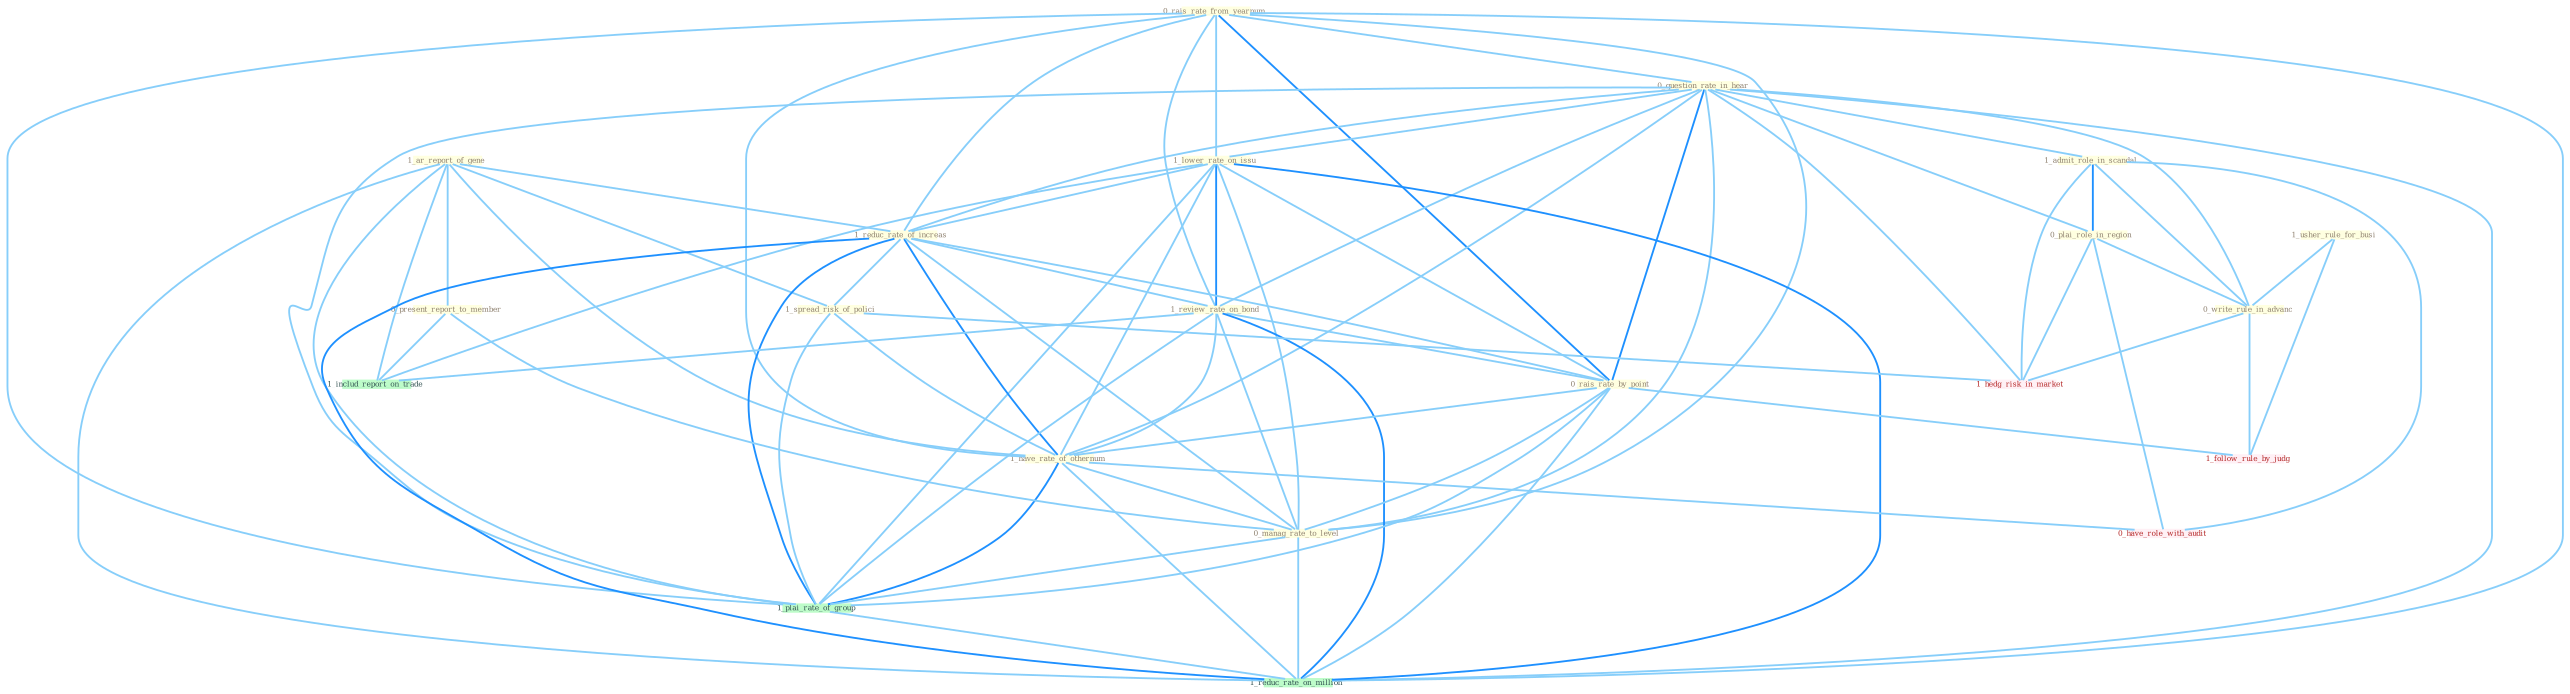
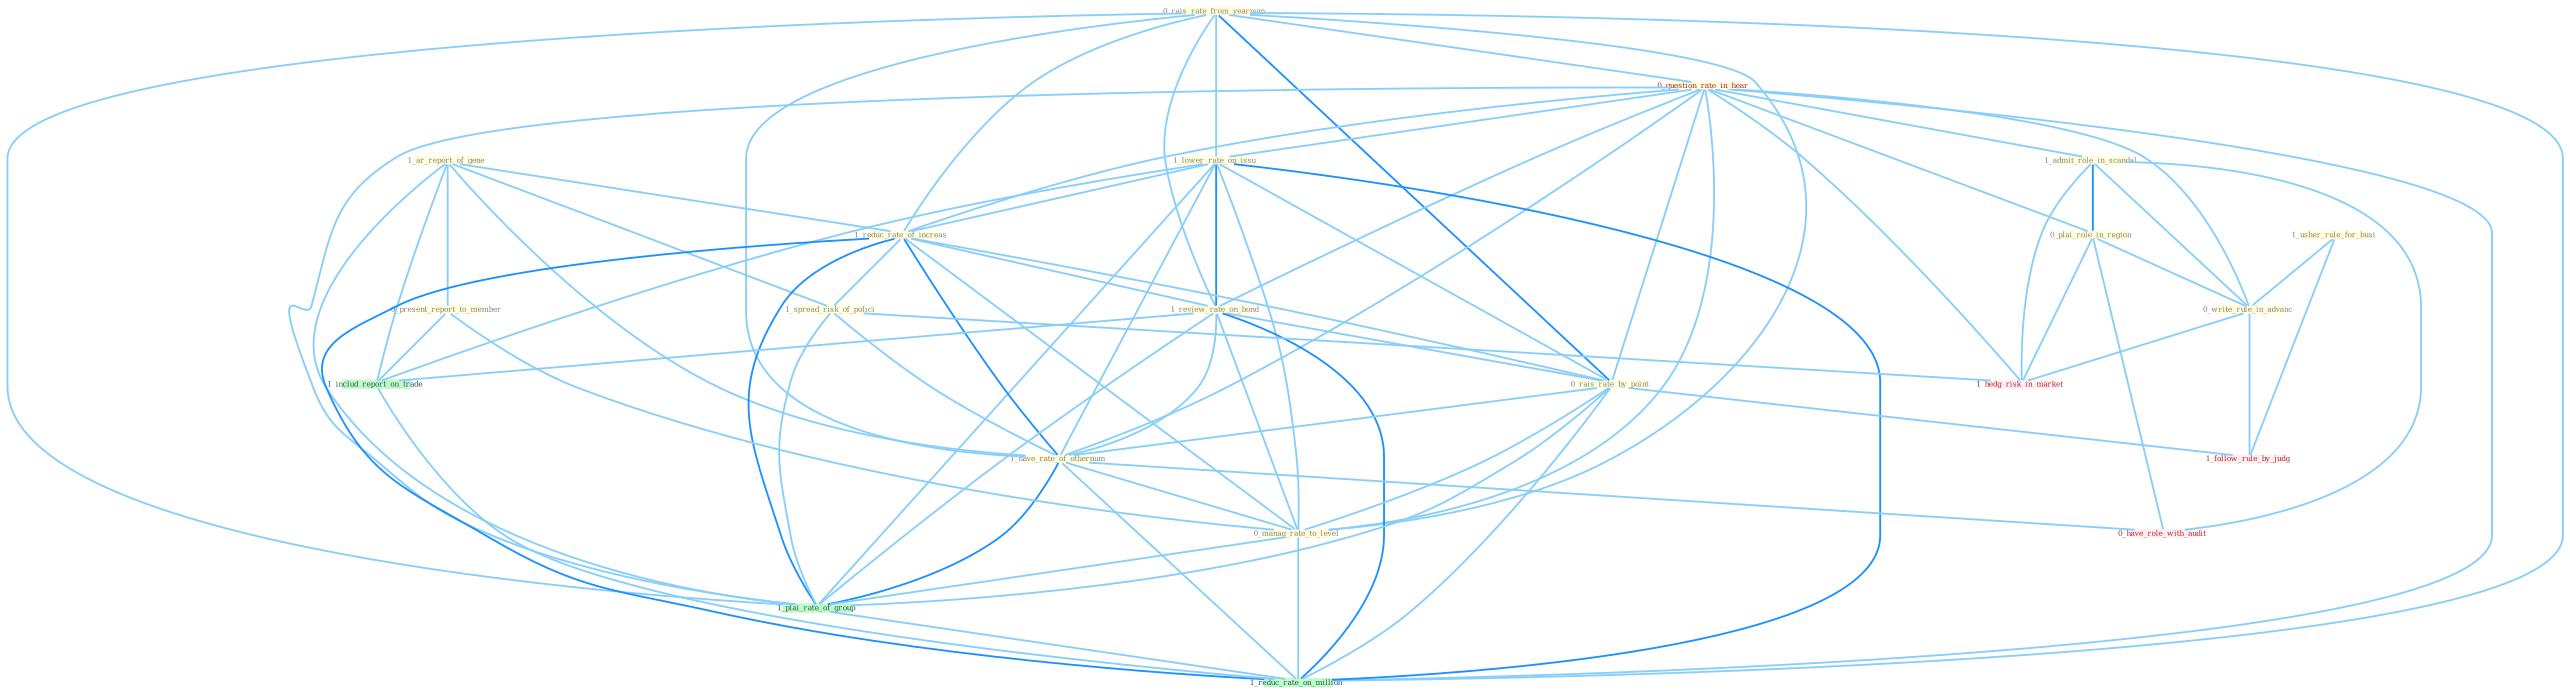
(1705, 86) -> (1705, 86)
(1661, 228) -> (1661, 228)
(374, 630) -> (787, 618)
